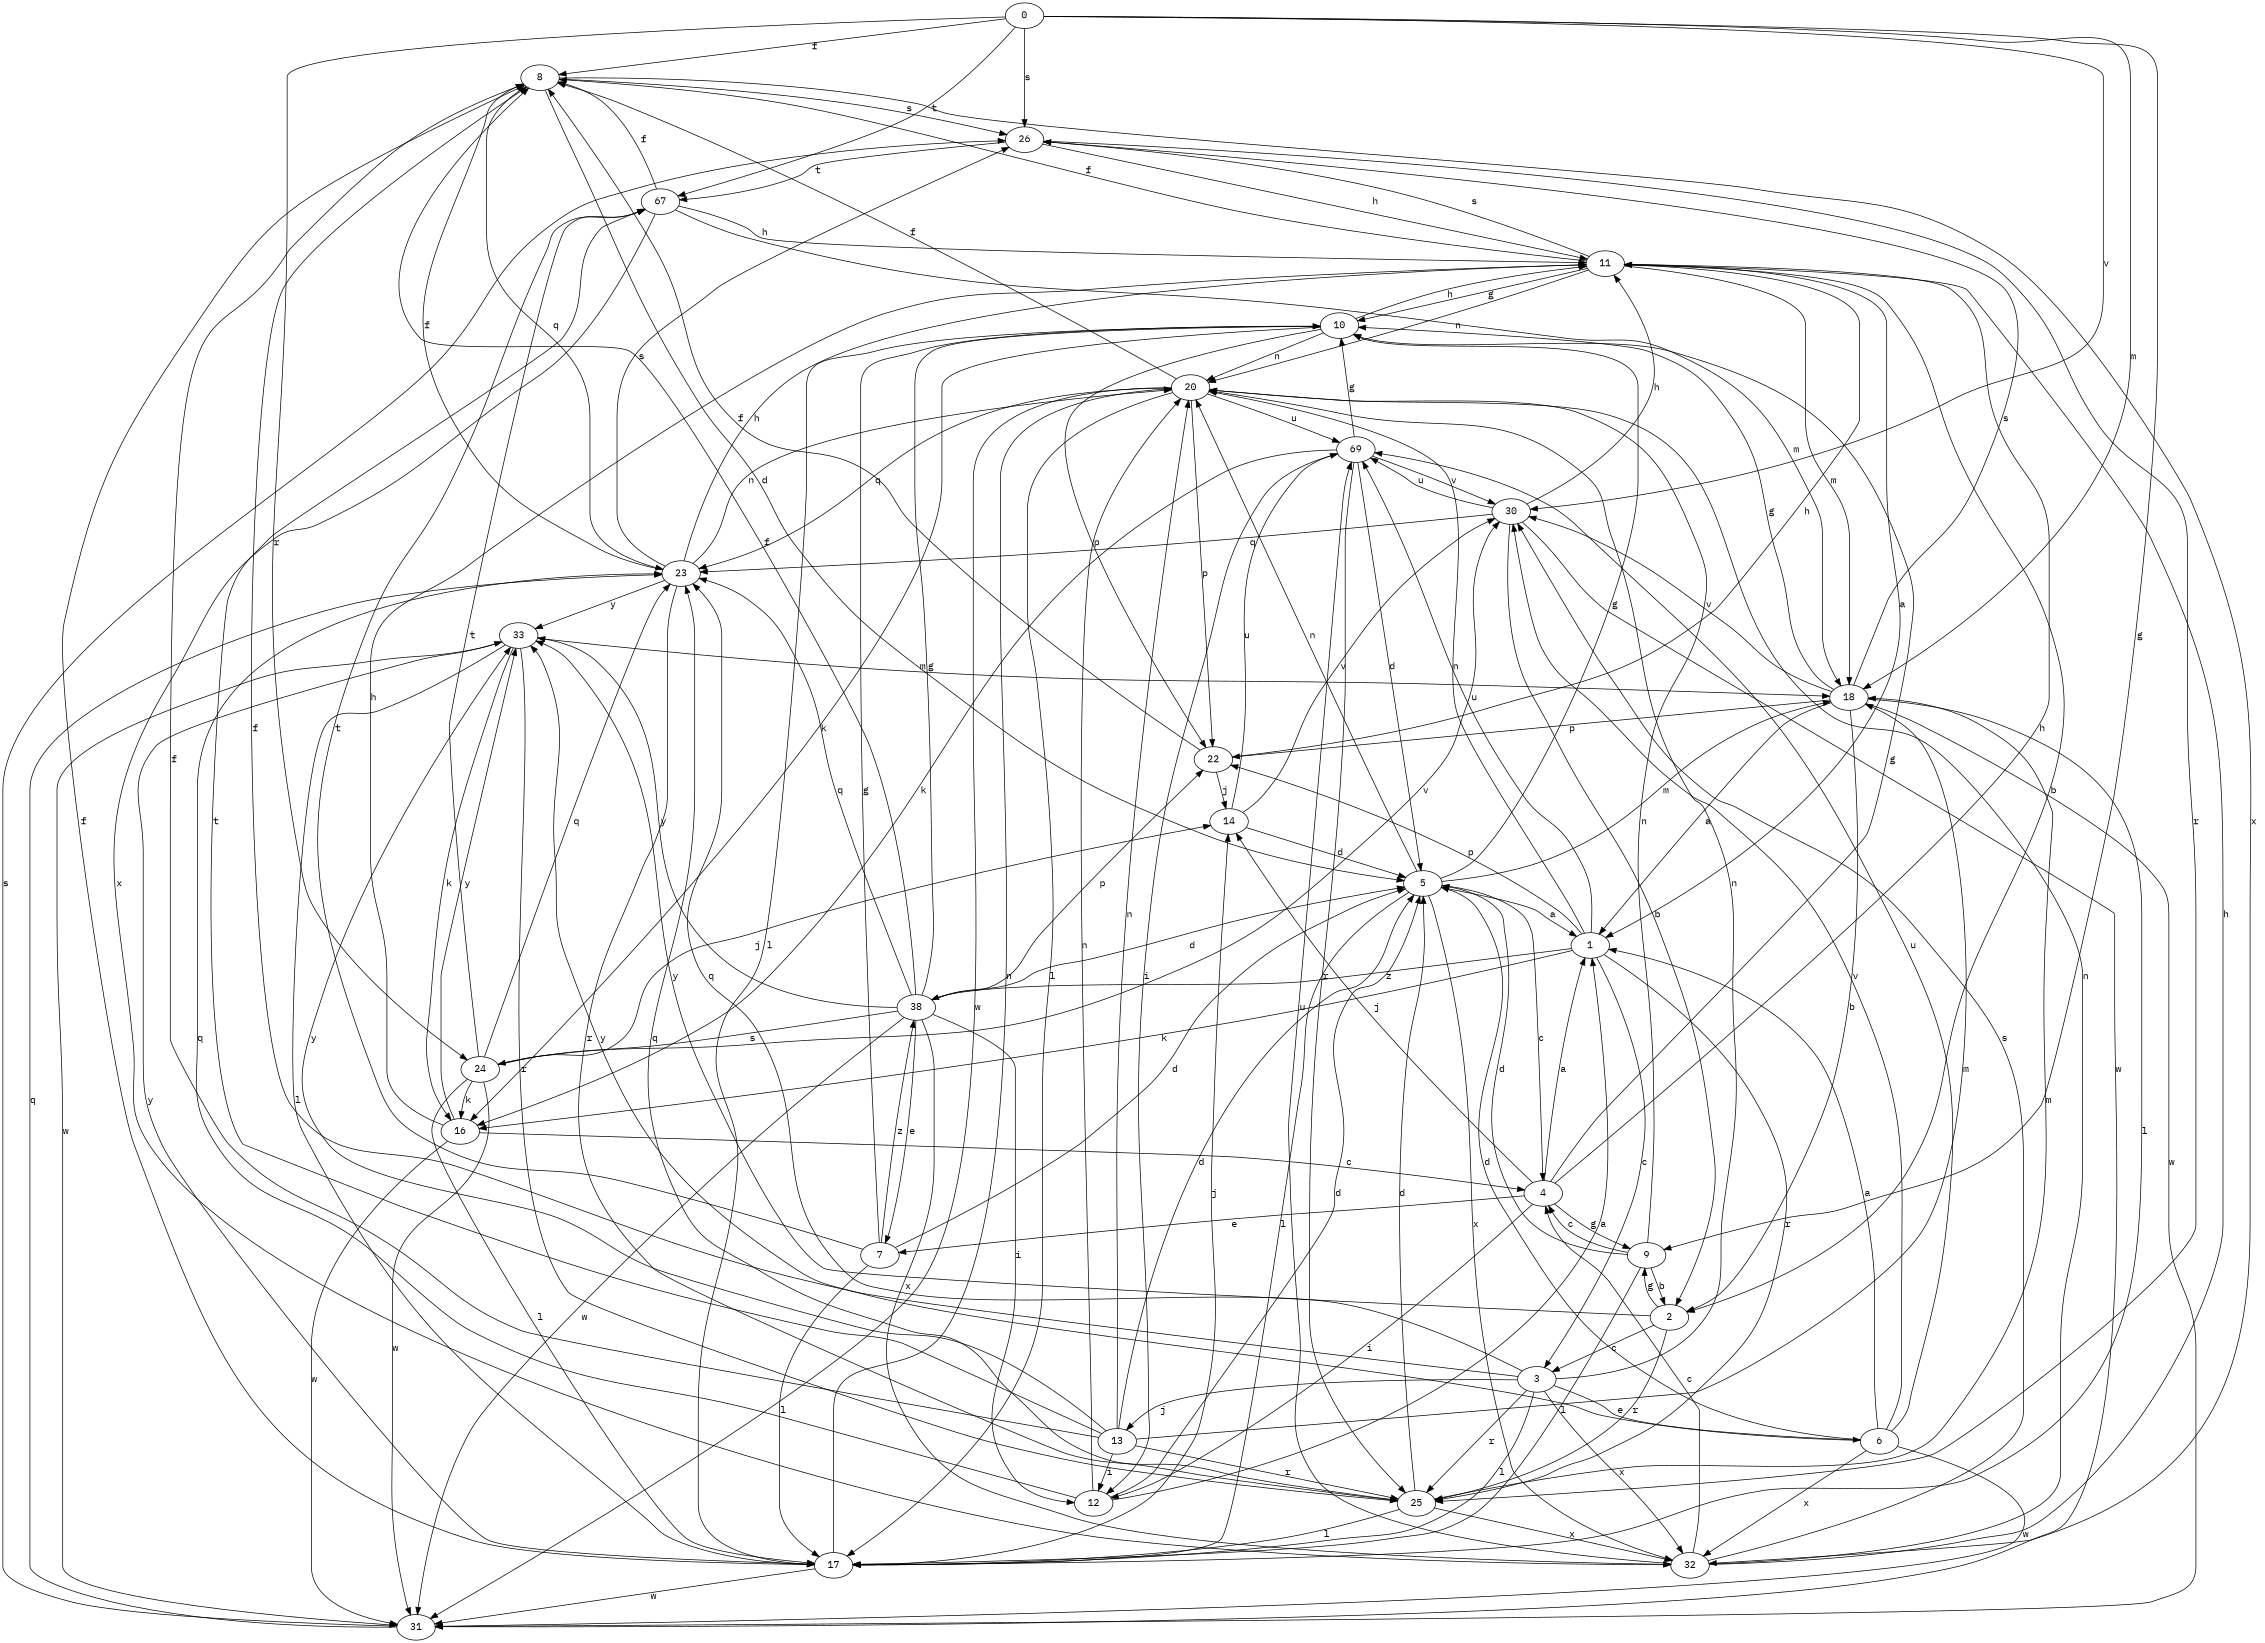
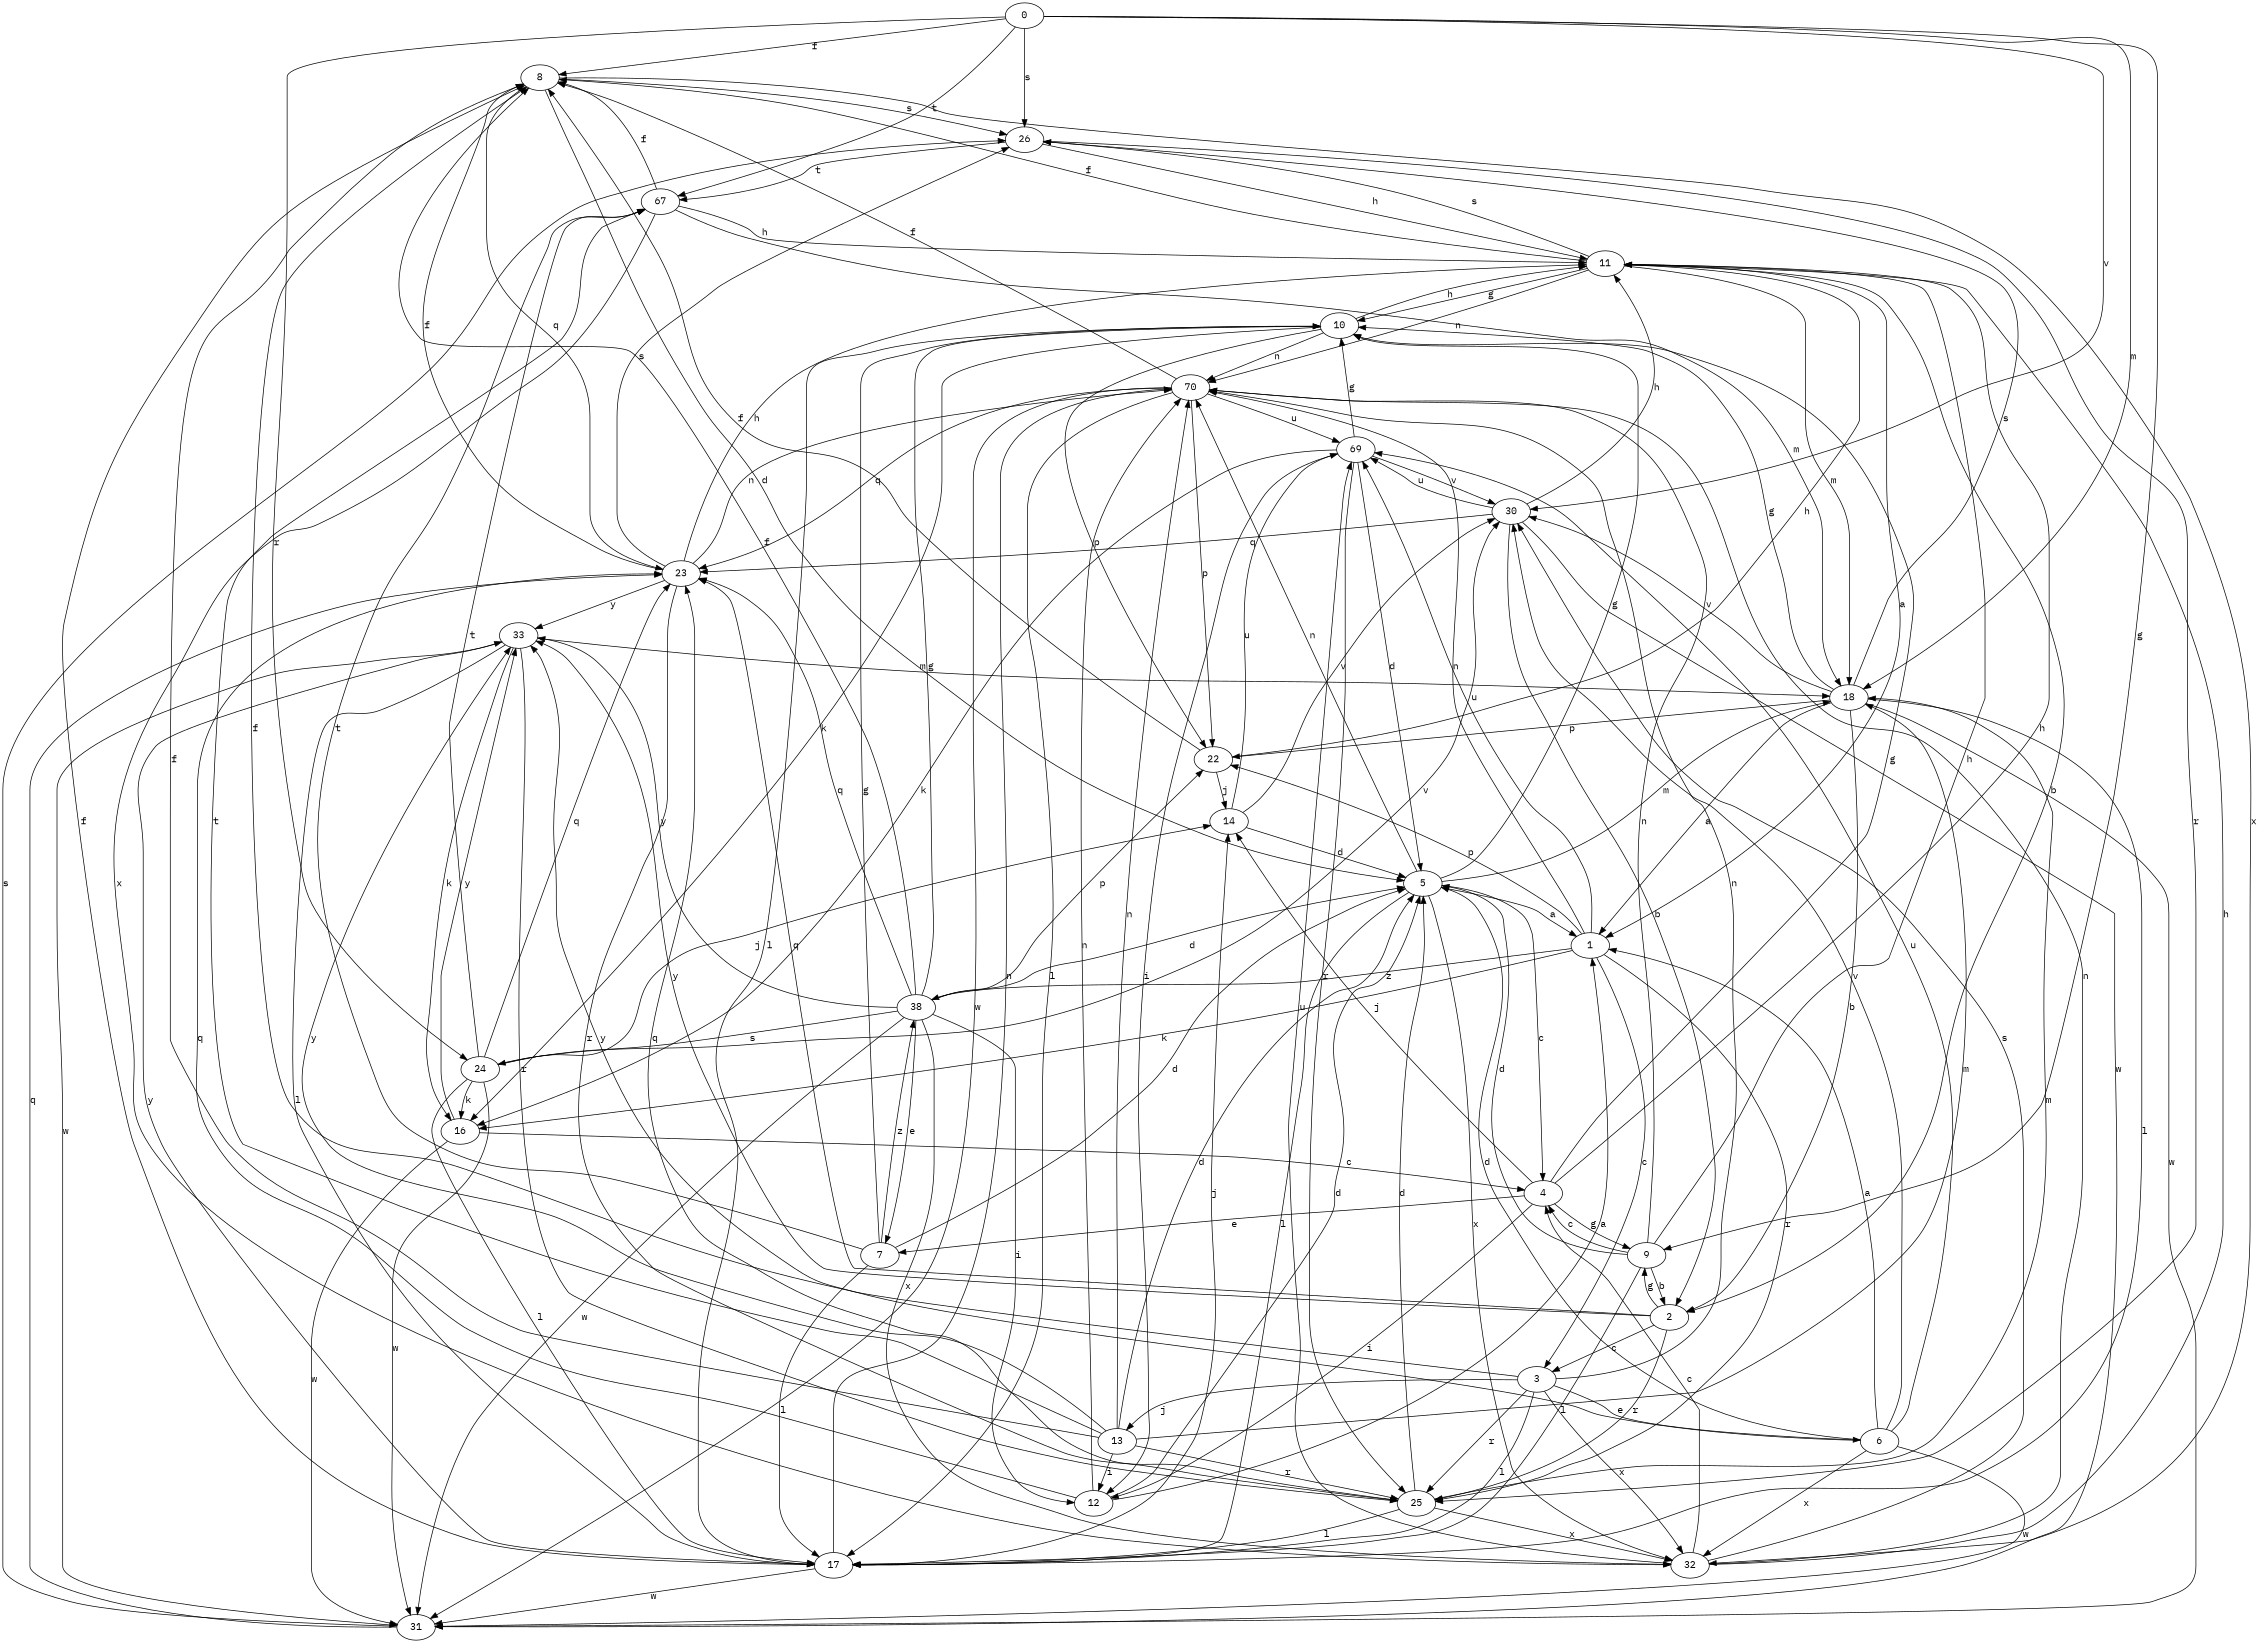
(1191, 388) -> (1191, 388)
(695, 412) -> (1985, 673)
(1559, 1072) -> none
(830, 1254) -> (897, 1271)
